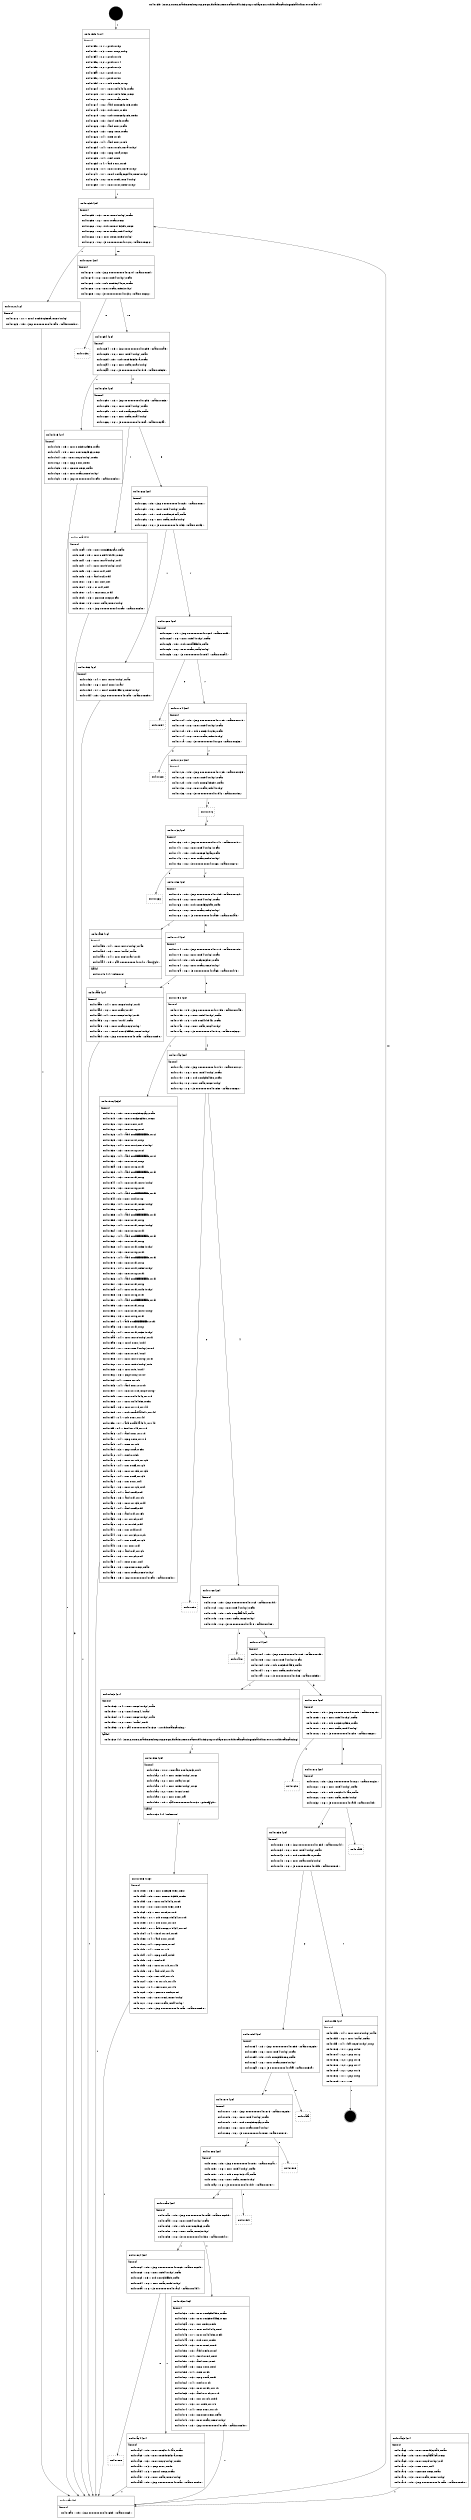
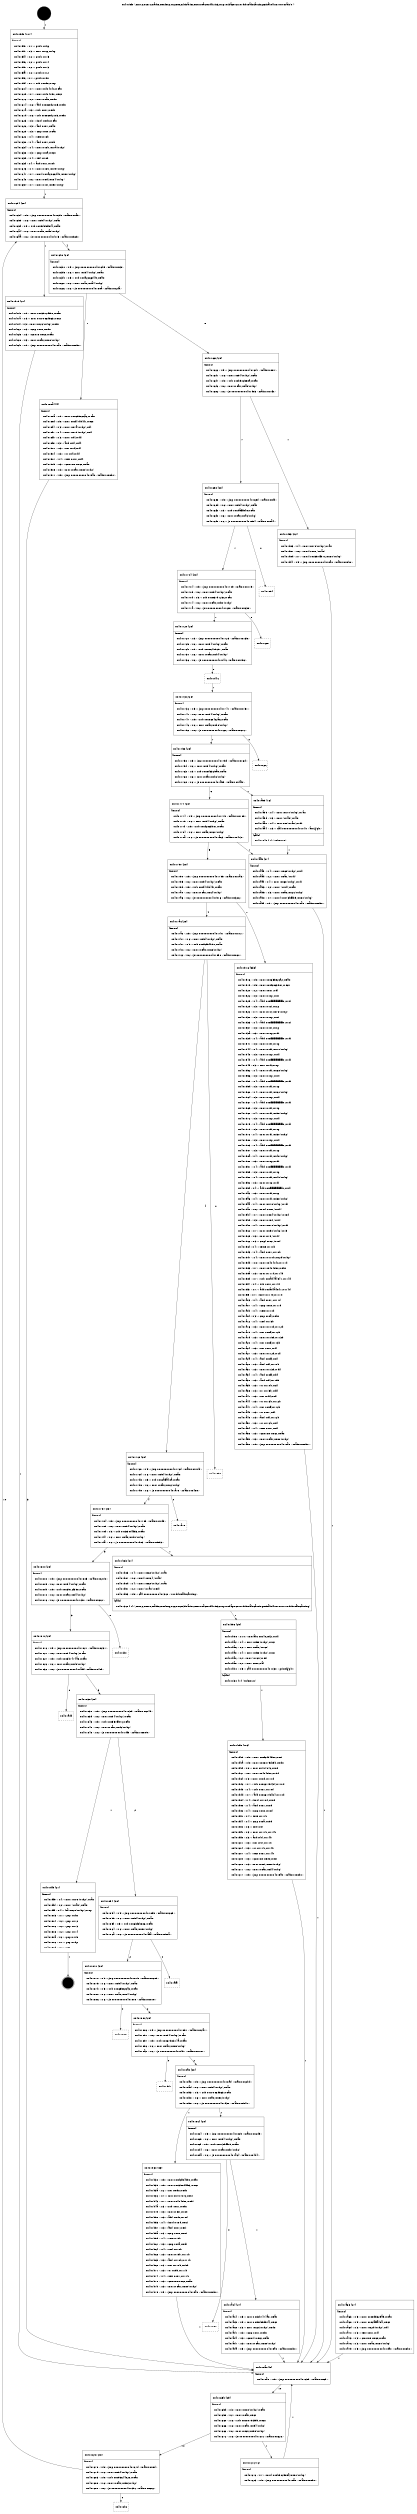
(116, 193) -> (44, 193)
